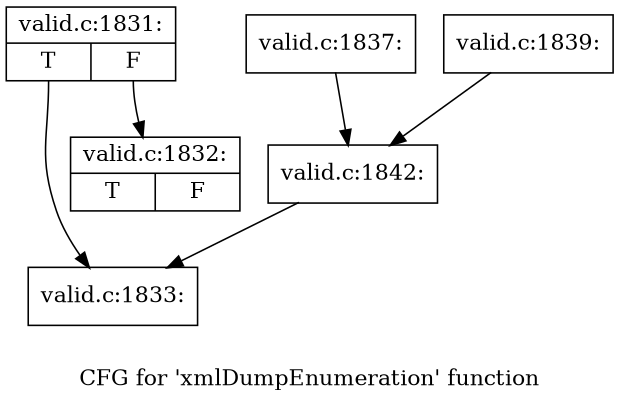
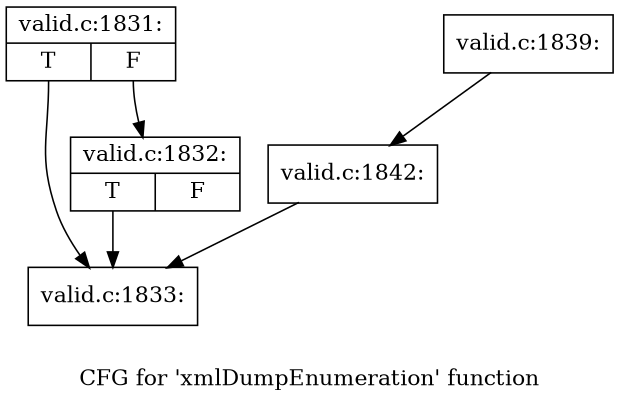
(331, 44) -> none
none -> (113, 231)
